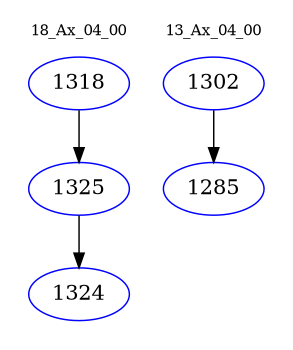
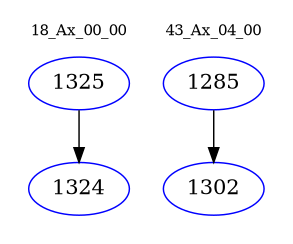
(79, 31) -> (79, 31)
(214, 31) -> (214, 31)
(79, 83) -> none
(214, 129) -> (214, 129)
